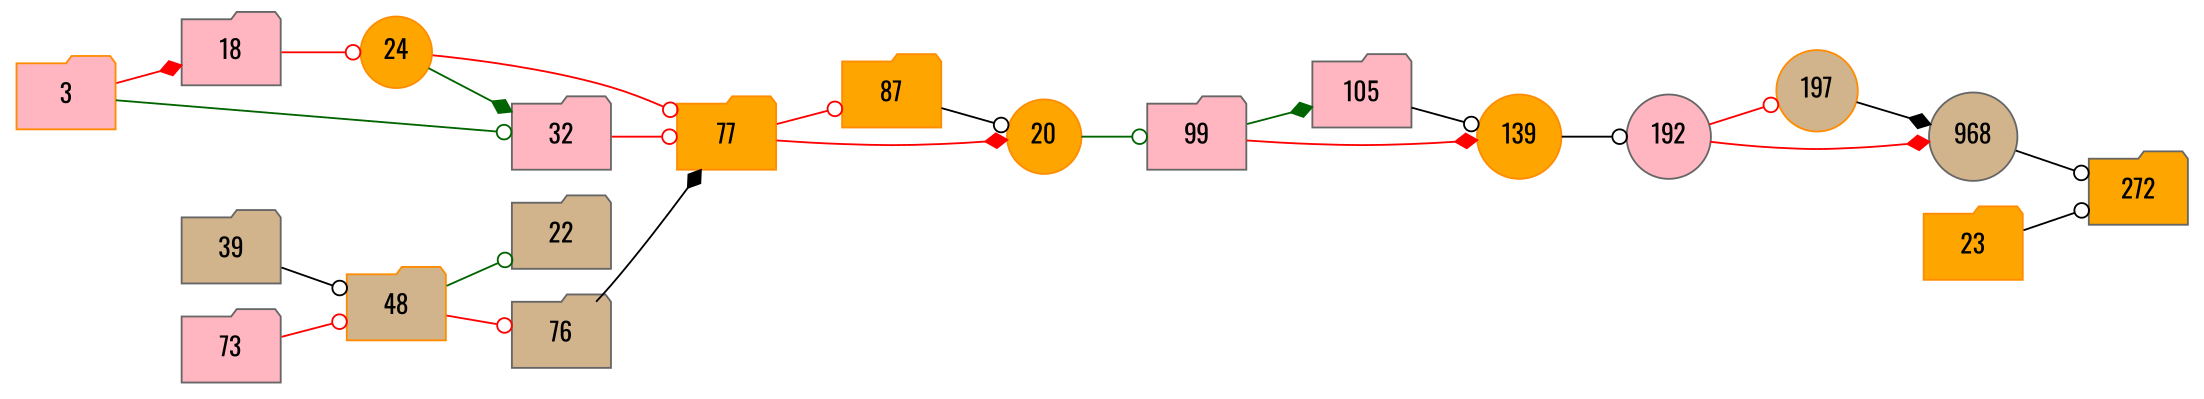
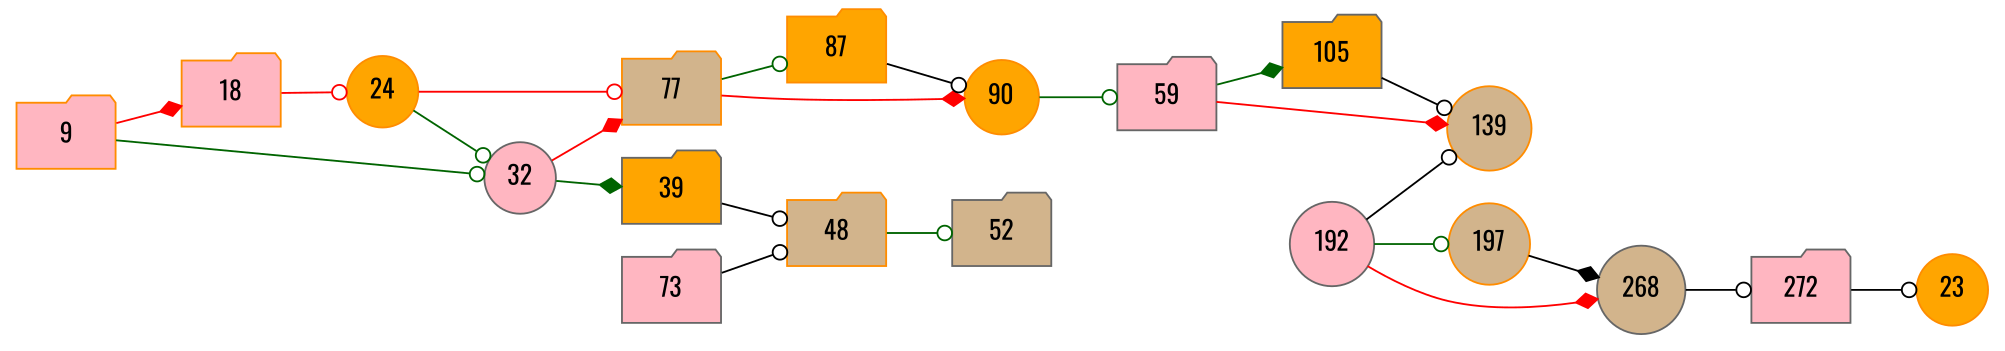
(231, 52) -> (231, 94)
(460, 85) -> (445, 131)
(1362, 94) -> (1332, 55)
(66, 96) -> (66, 136)
(1736, 116) -> (1404, 244)
(802, 117) -> (747, 72)
(561, 137) -> (520, 178)
(637, 137) -> (577, 146)
(727, 137) -> (671, 92)
(1044, 137) -> (1002, 97)
(1197, 137) -> (1167, 97)
(1519, 137) -> (1489, 128)
(1587, 137) -> (1405, 191)
(1973, 137) -> (1641, 290)
none -> (578, 183)
(2138, 192) -> (1801, 290)
(2049, 222) -> (1876, 290)
(561, 236) -> (1002, 233)
(1973, 247) -> (1952, 290)
(231, 250) -> (671, 191)
(307, 330) -> (747, 264)
(561, 335) -> none
